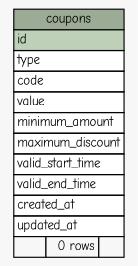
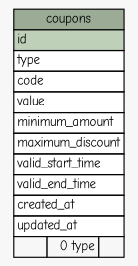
(76, 246) -> (78, 246)
